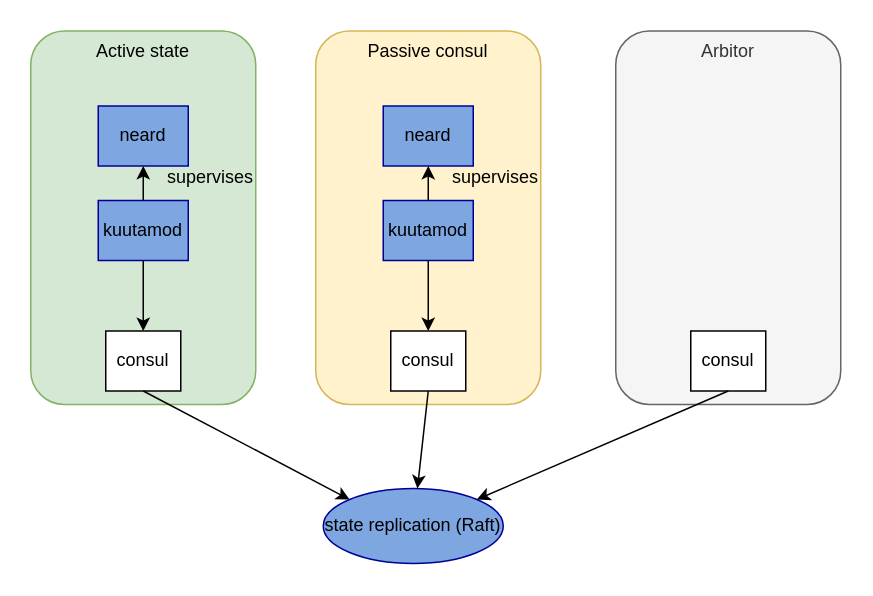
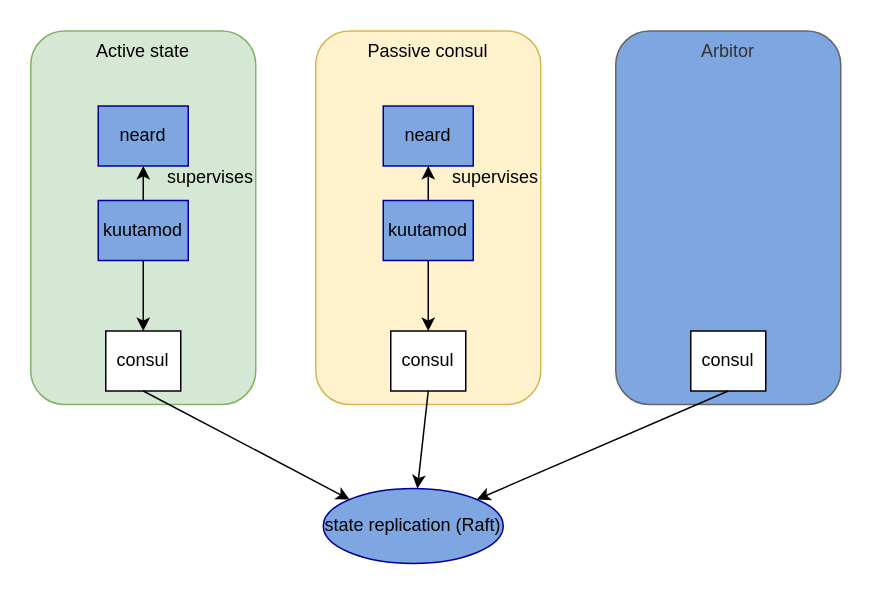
(728, 218) -> (728, 218)
